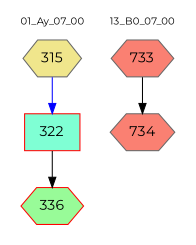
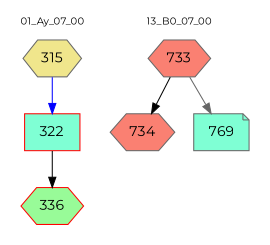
none -> (221, 132)
